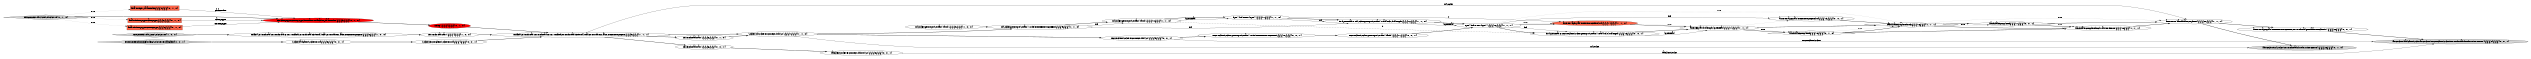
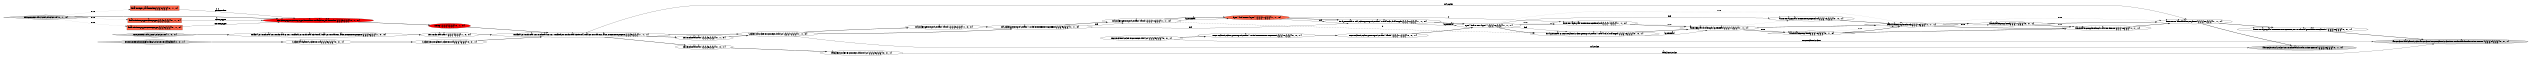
(1257, 17) -> (1257, 17)
(1595, 23) -> (1595, 23)
(958, 36) -> (855, 30)
